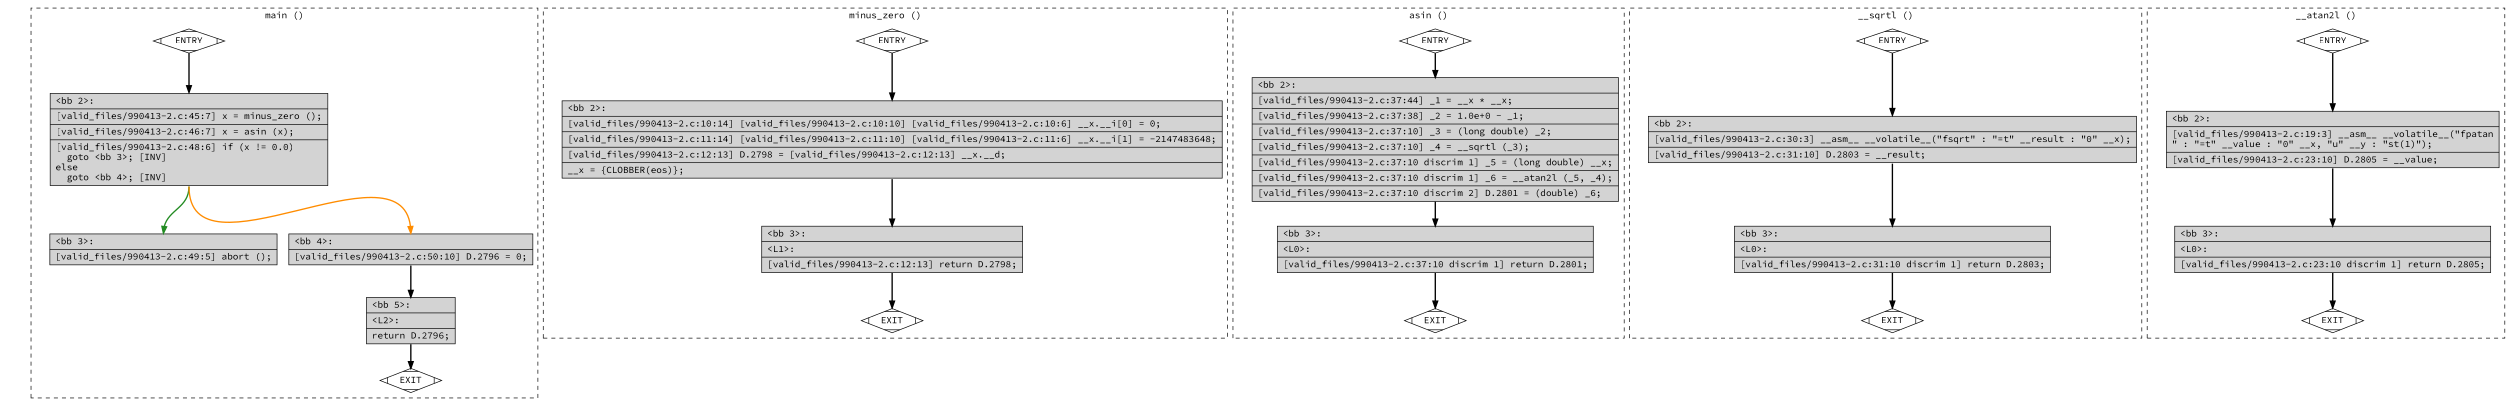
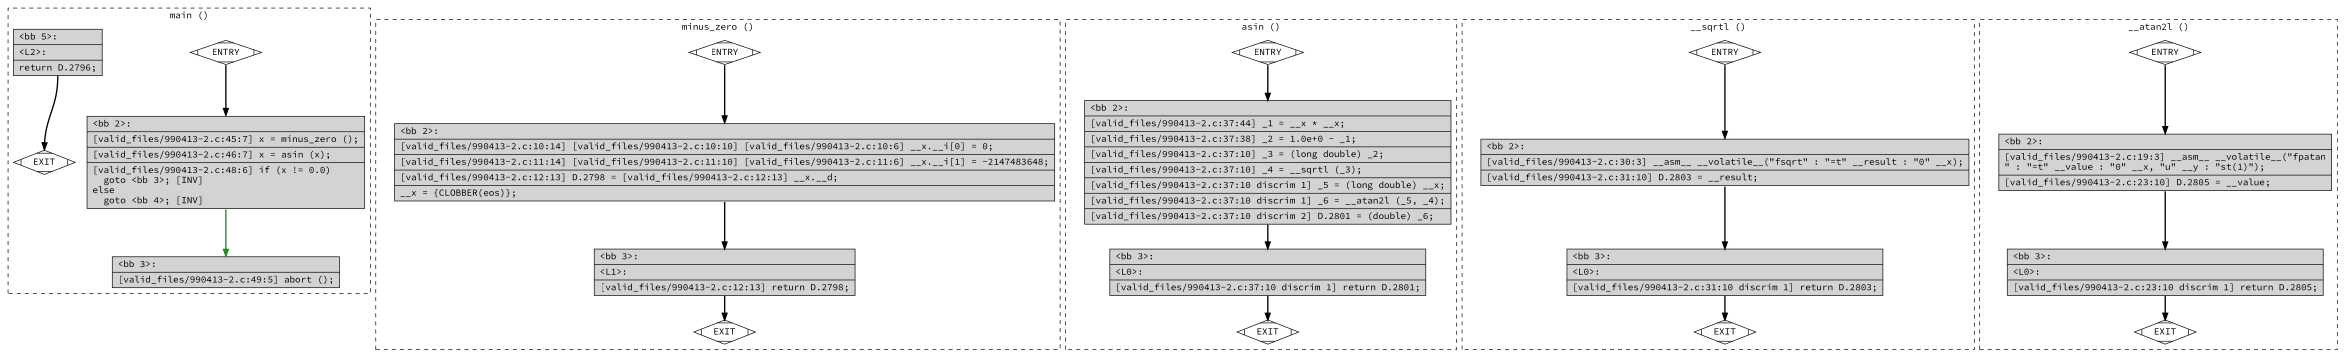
(411, 249) -> none
